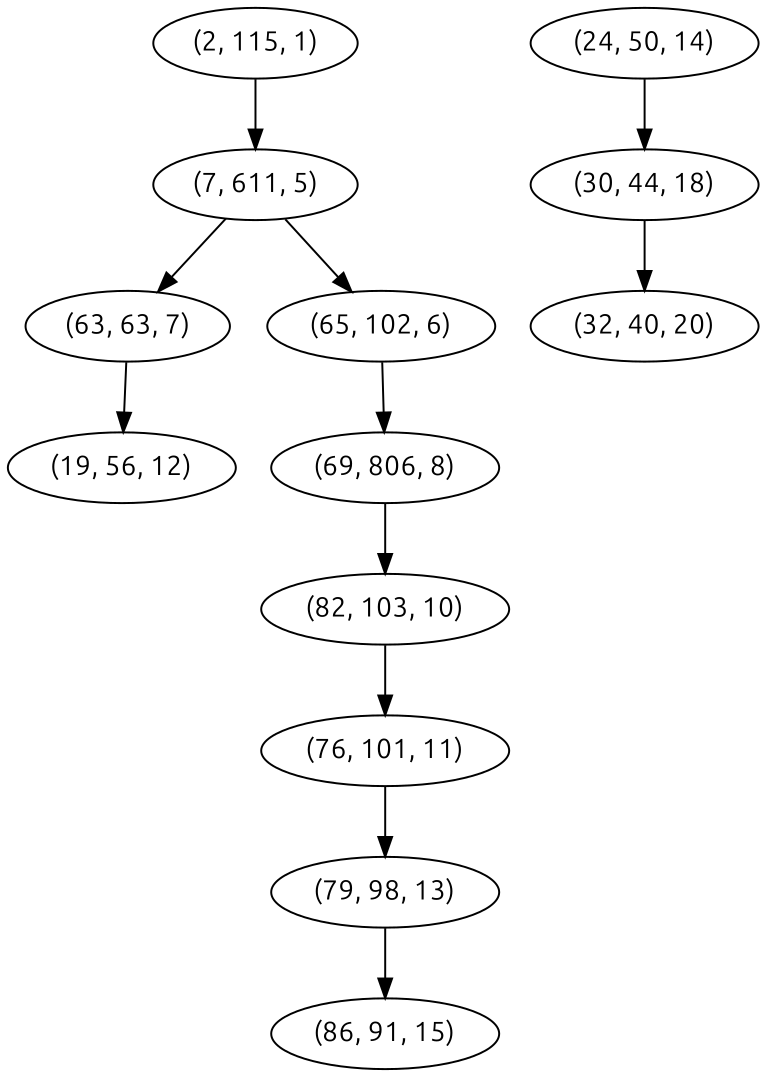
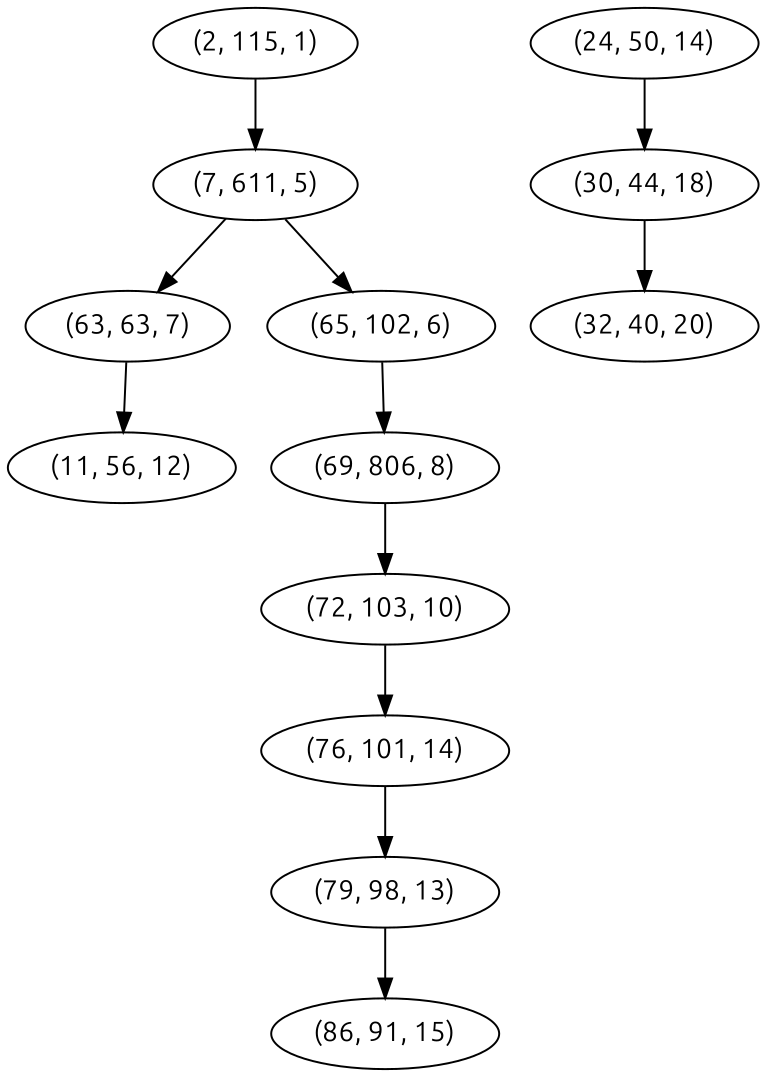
(122, 468) -> (122, 468)
(385, 609) -> (385, 609)
(385, 751) -> (385, 751)
